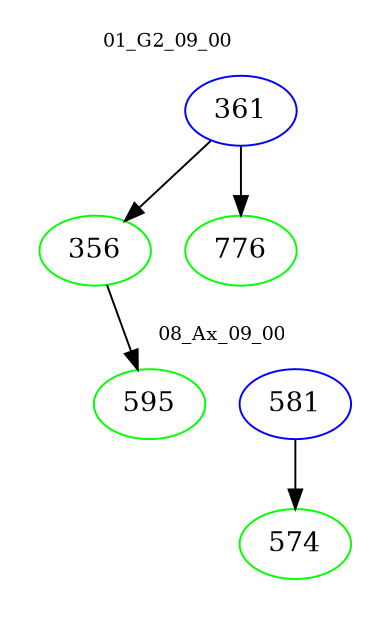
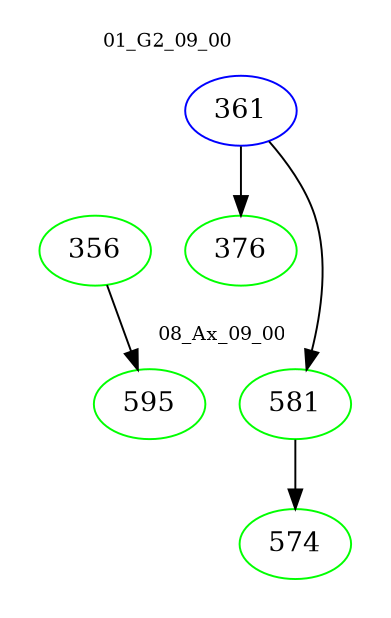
(175, 174) -> (320, 240)
(241, 251) -> (241, 251)
(295, 404) -> (295, 404)
